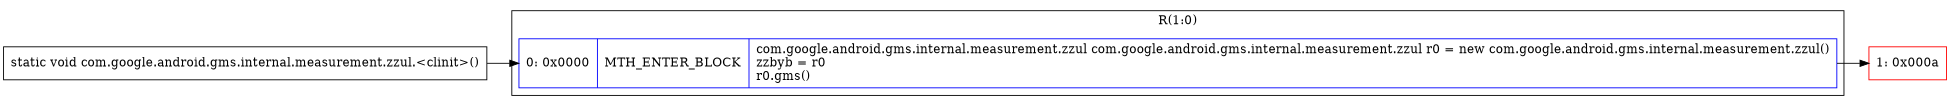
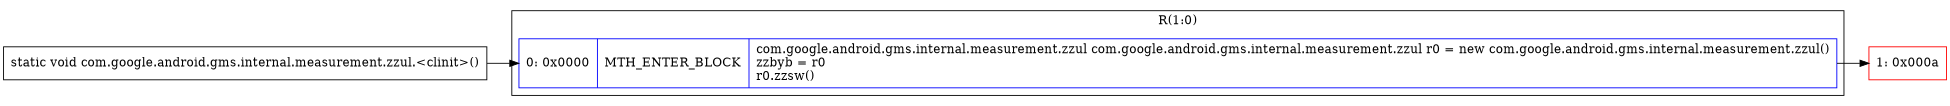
(783, 76) -> (786, 76)
